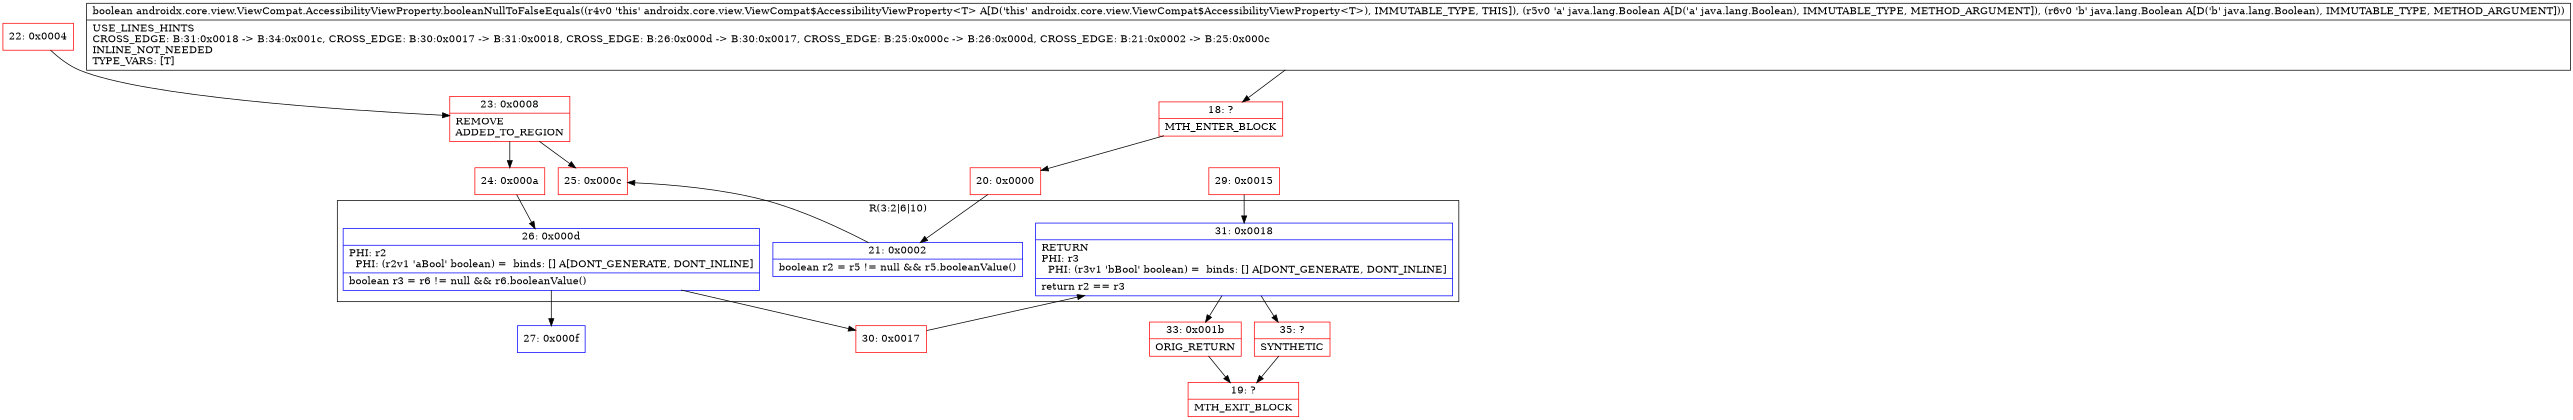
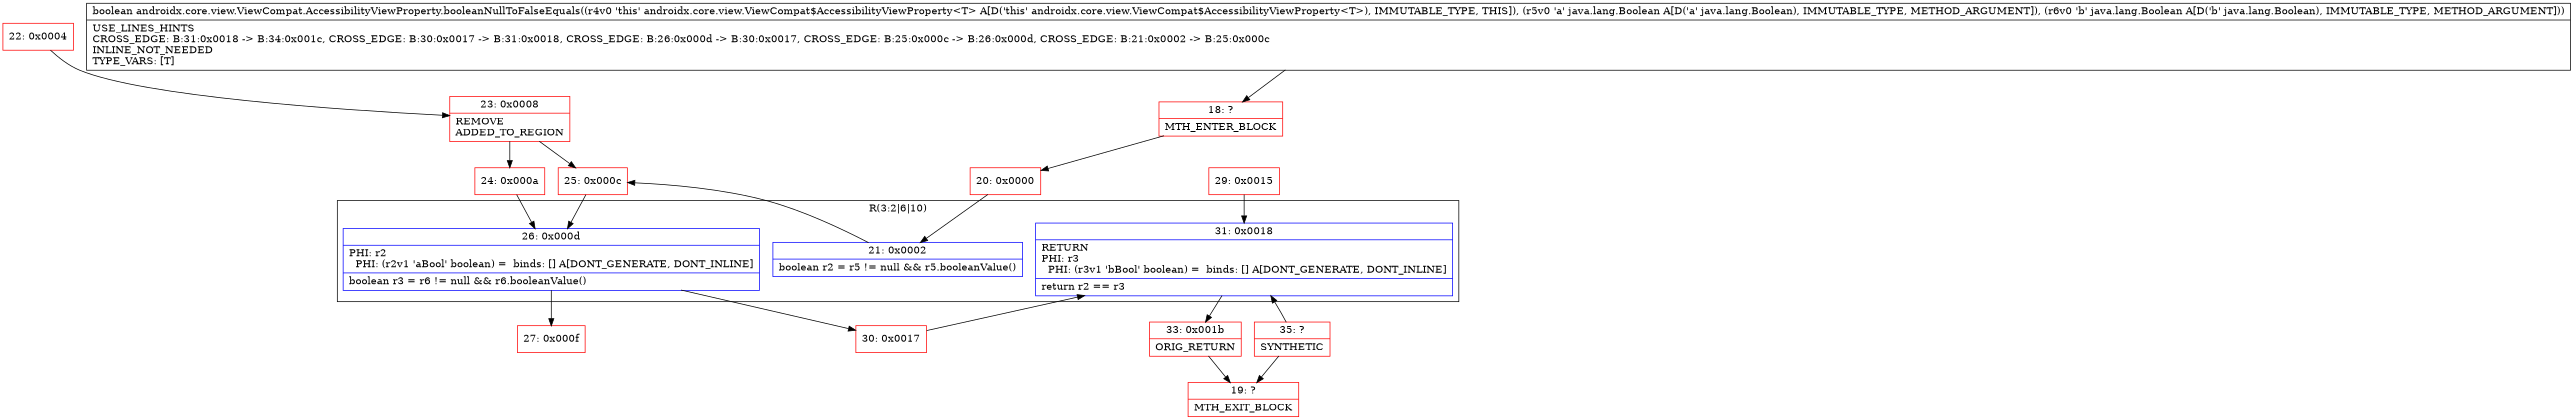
none -> (578, 208)
(1268, 306) -> (1281, 312)
(551, 339) -> (551, 339)
